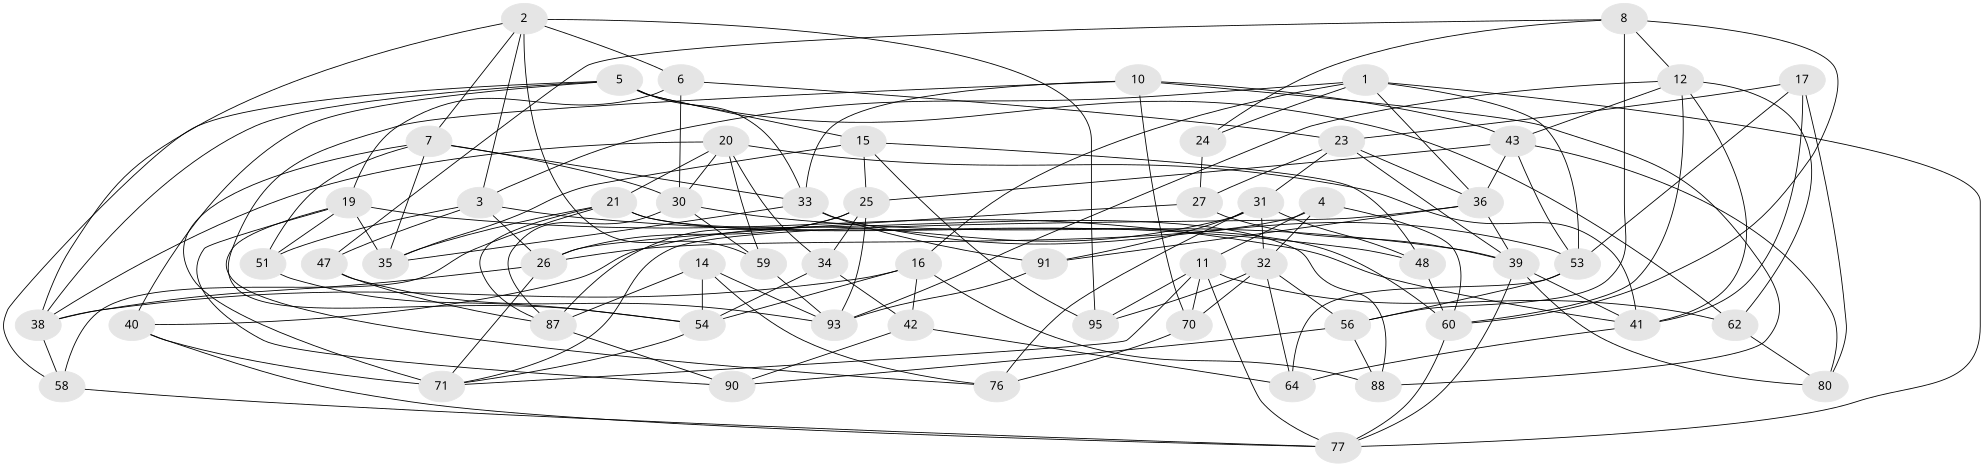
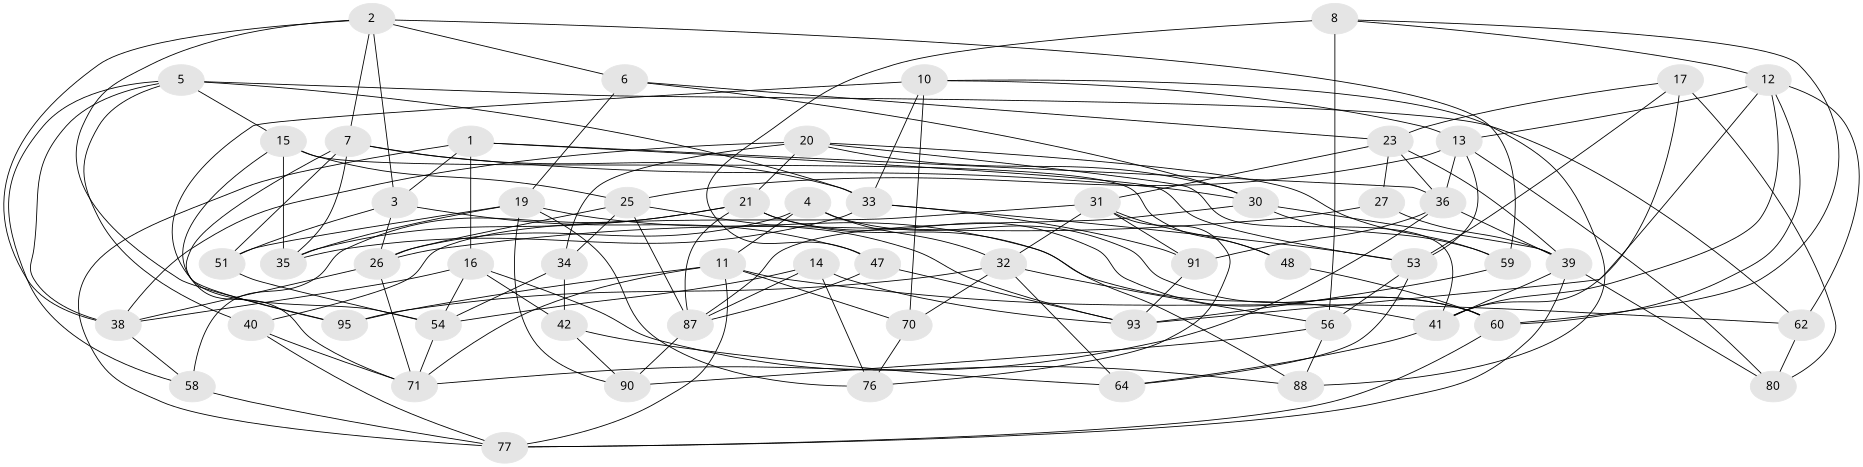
(1203, 141) -> none
(1513, 141) -> (1459, 141)
(952, 229) -> none
